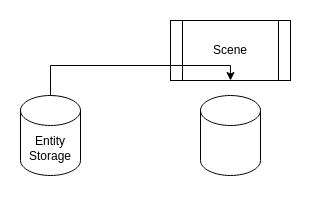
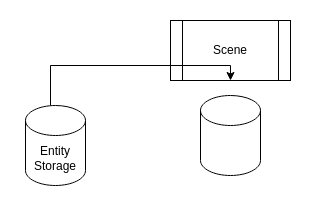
(51, 136) -> (56, 146)
